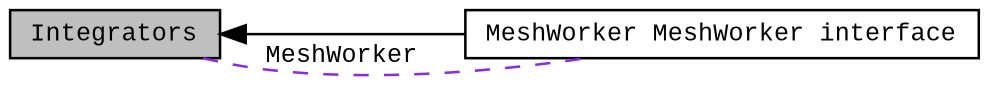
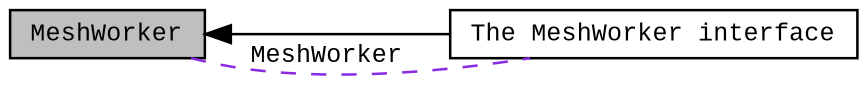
(115, 34) -> (107, 34)
(722, 34) -> (654, 34)
